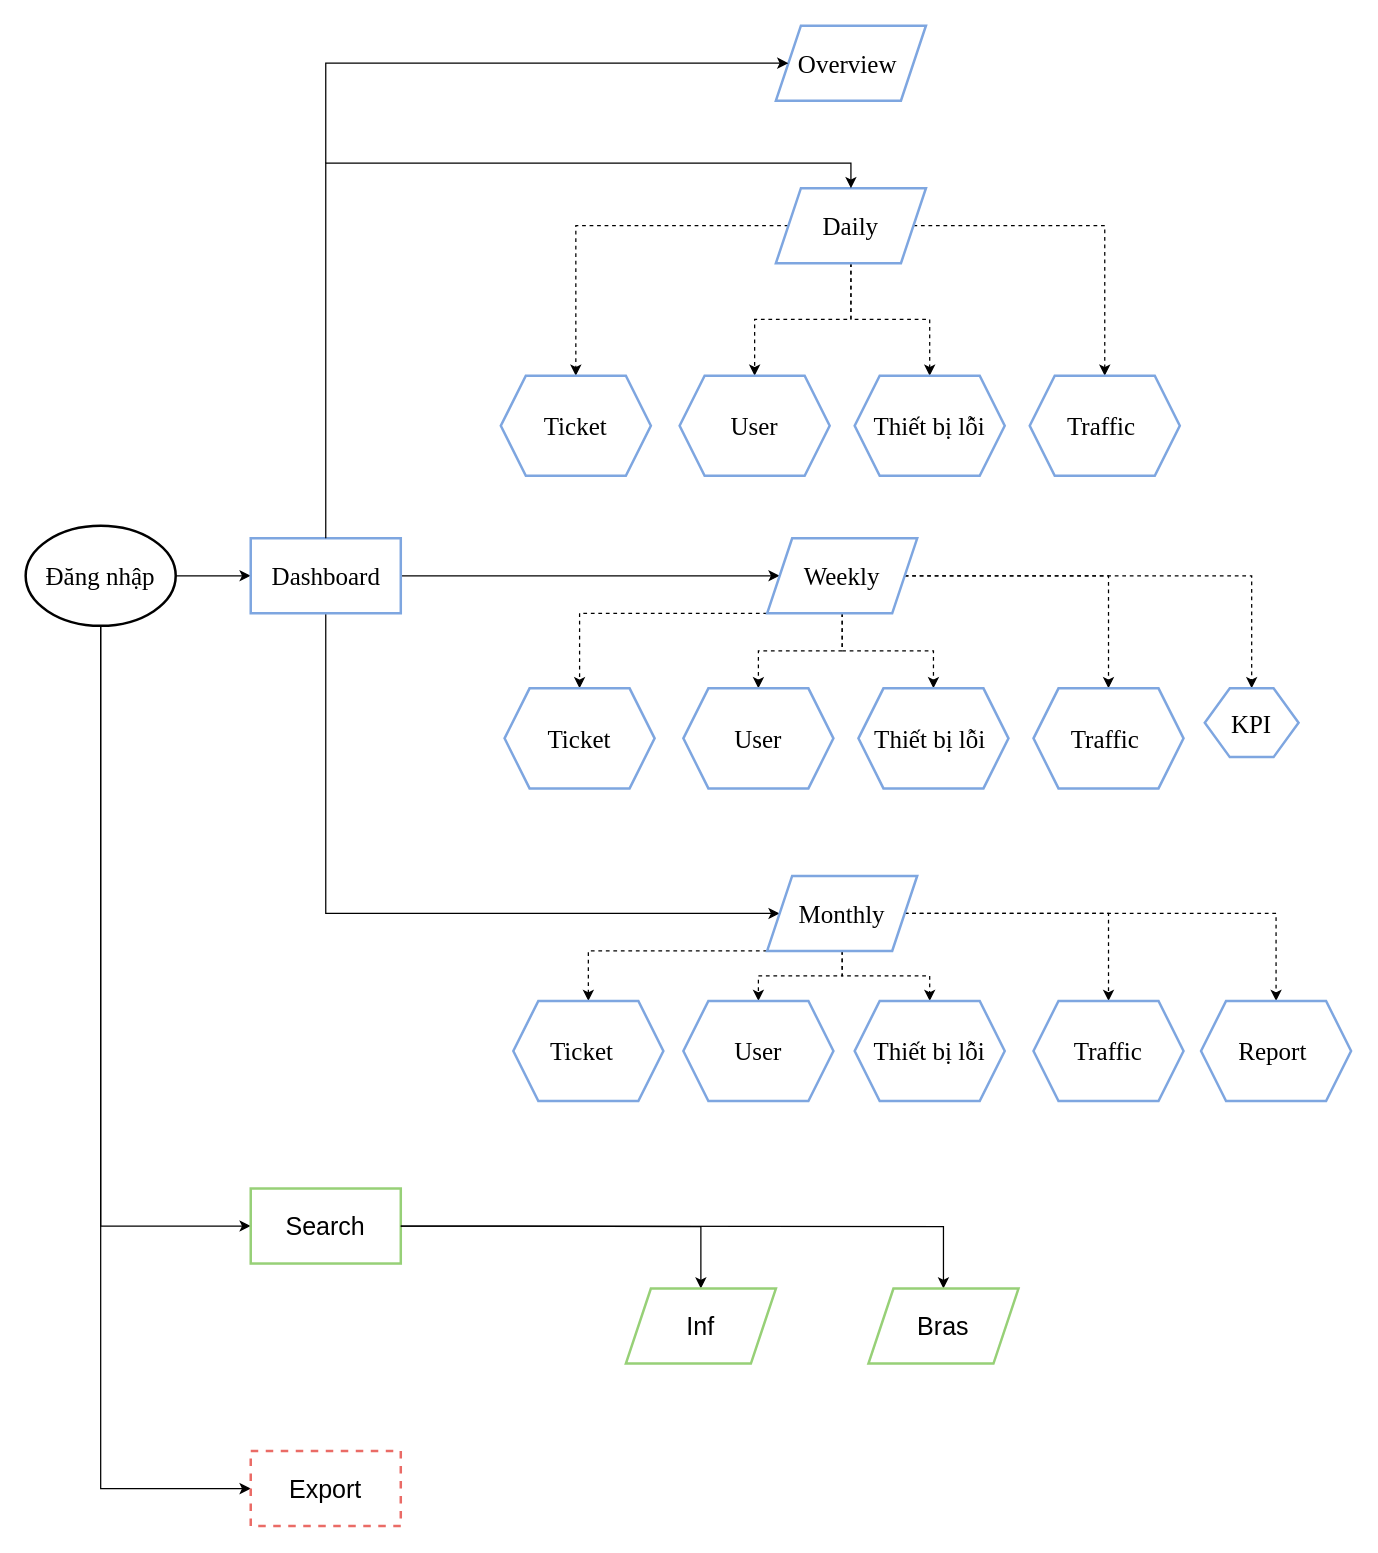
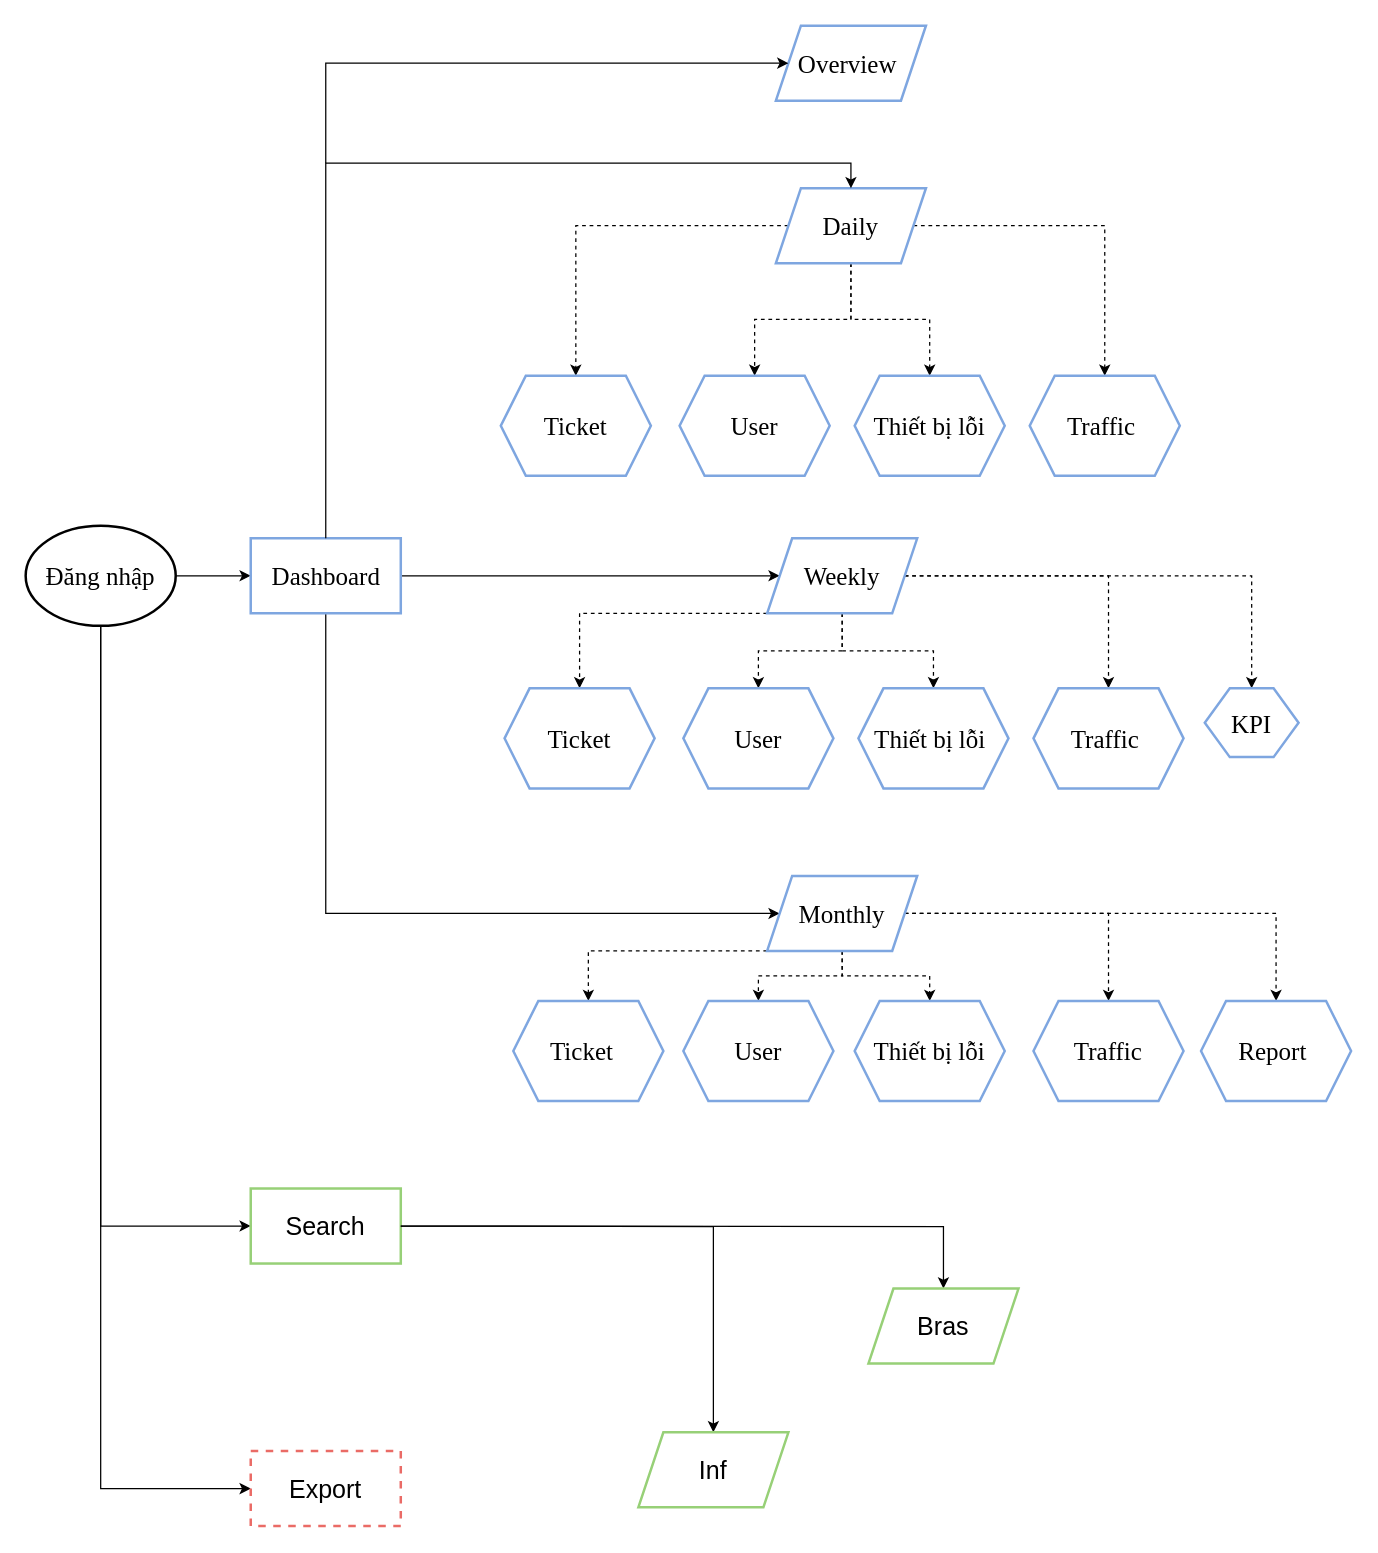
(701, 1326) -> (713, 1469)
